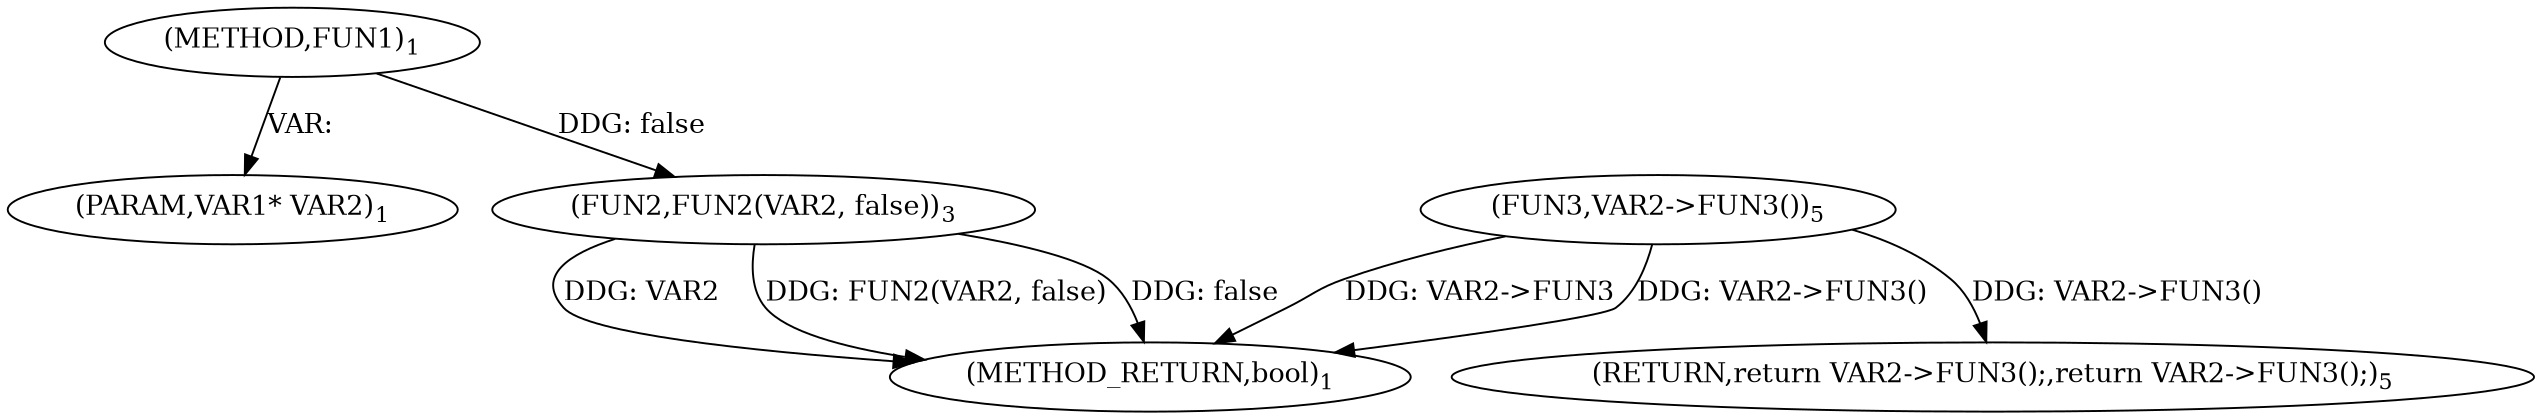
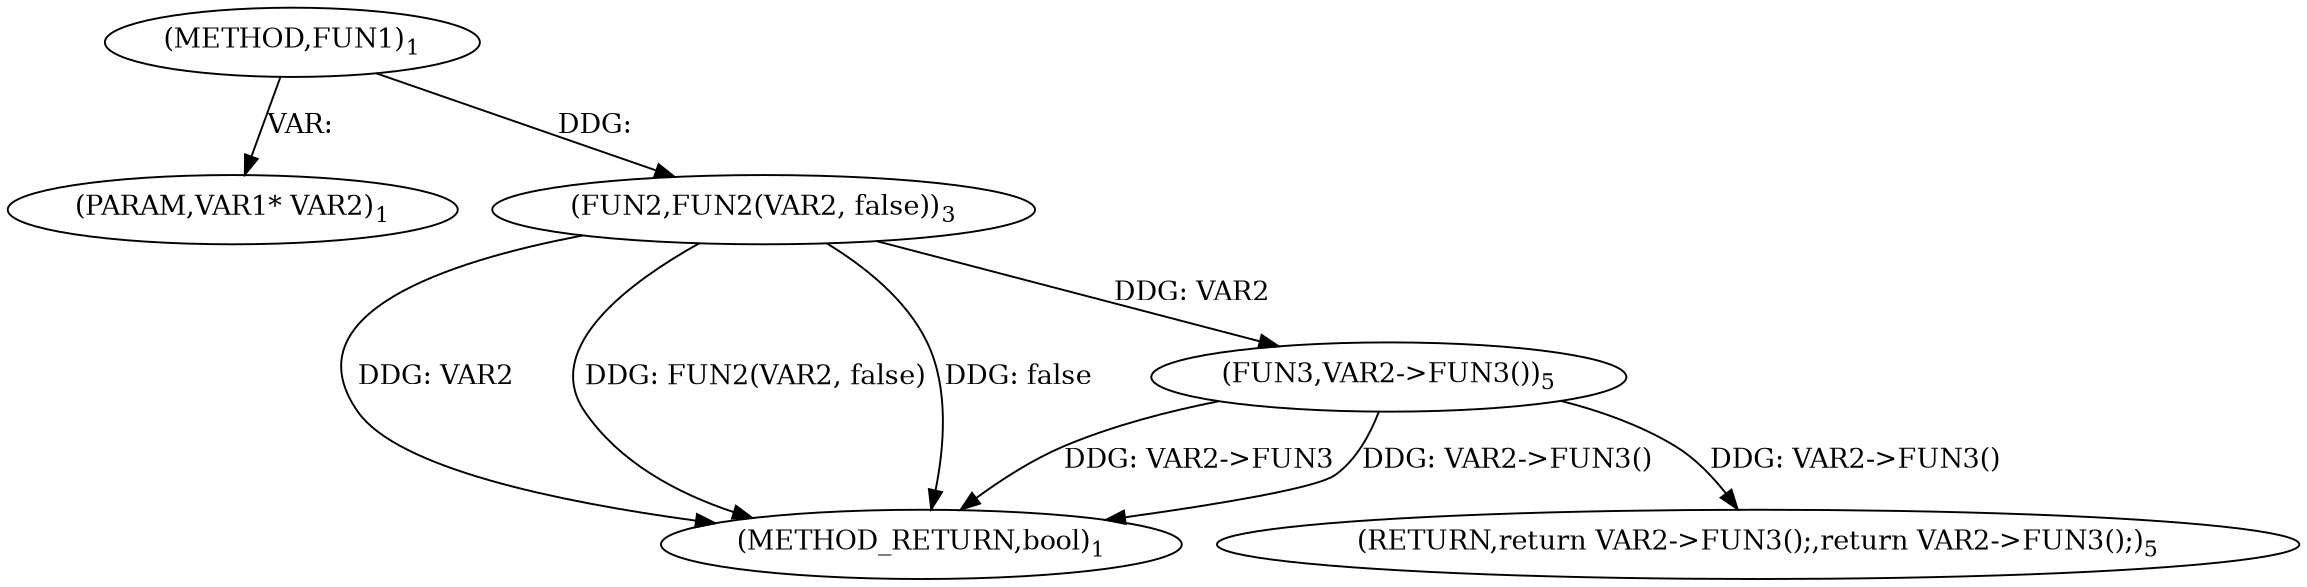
(632, 126) -> (599, 126)
none -> (1068, 291)
